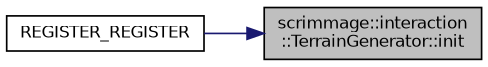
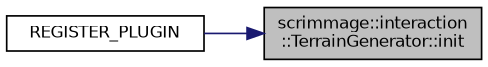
(105, 33) -> (105, 33)
